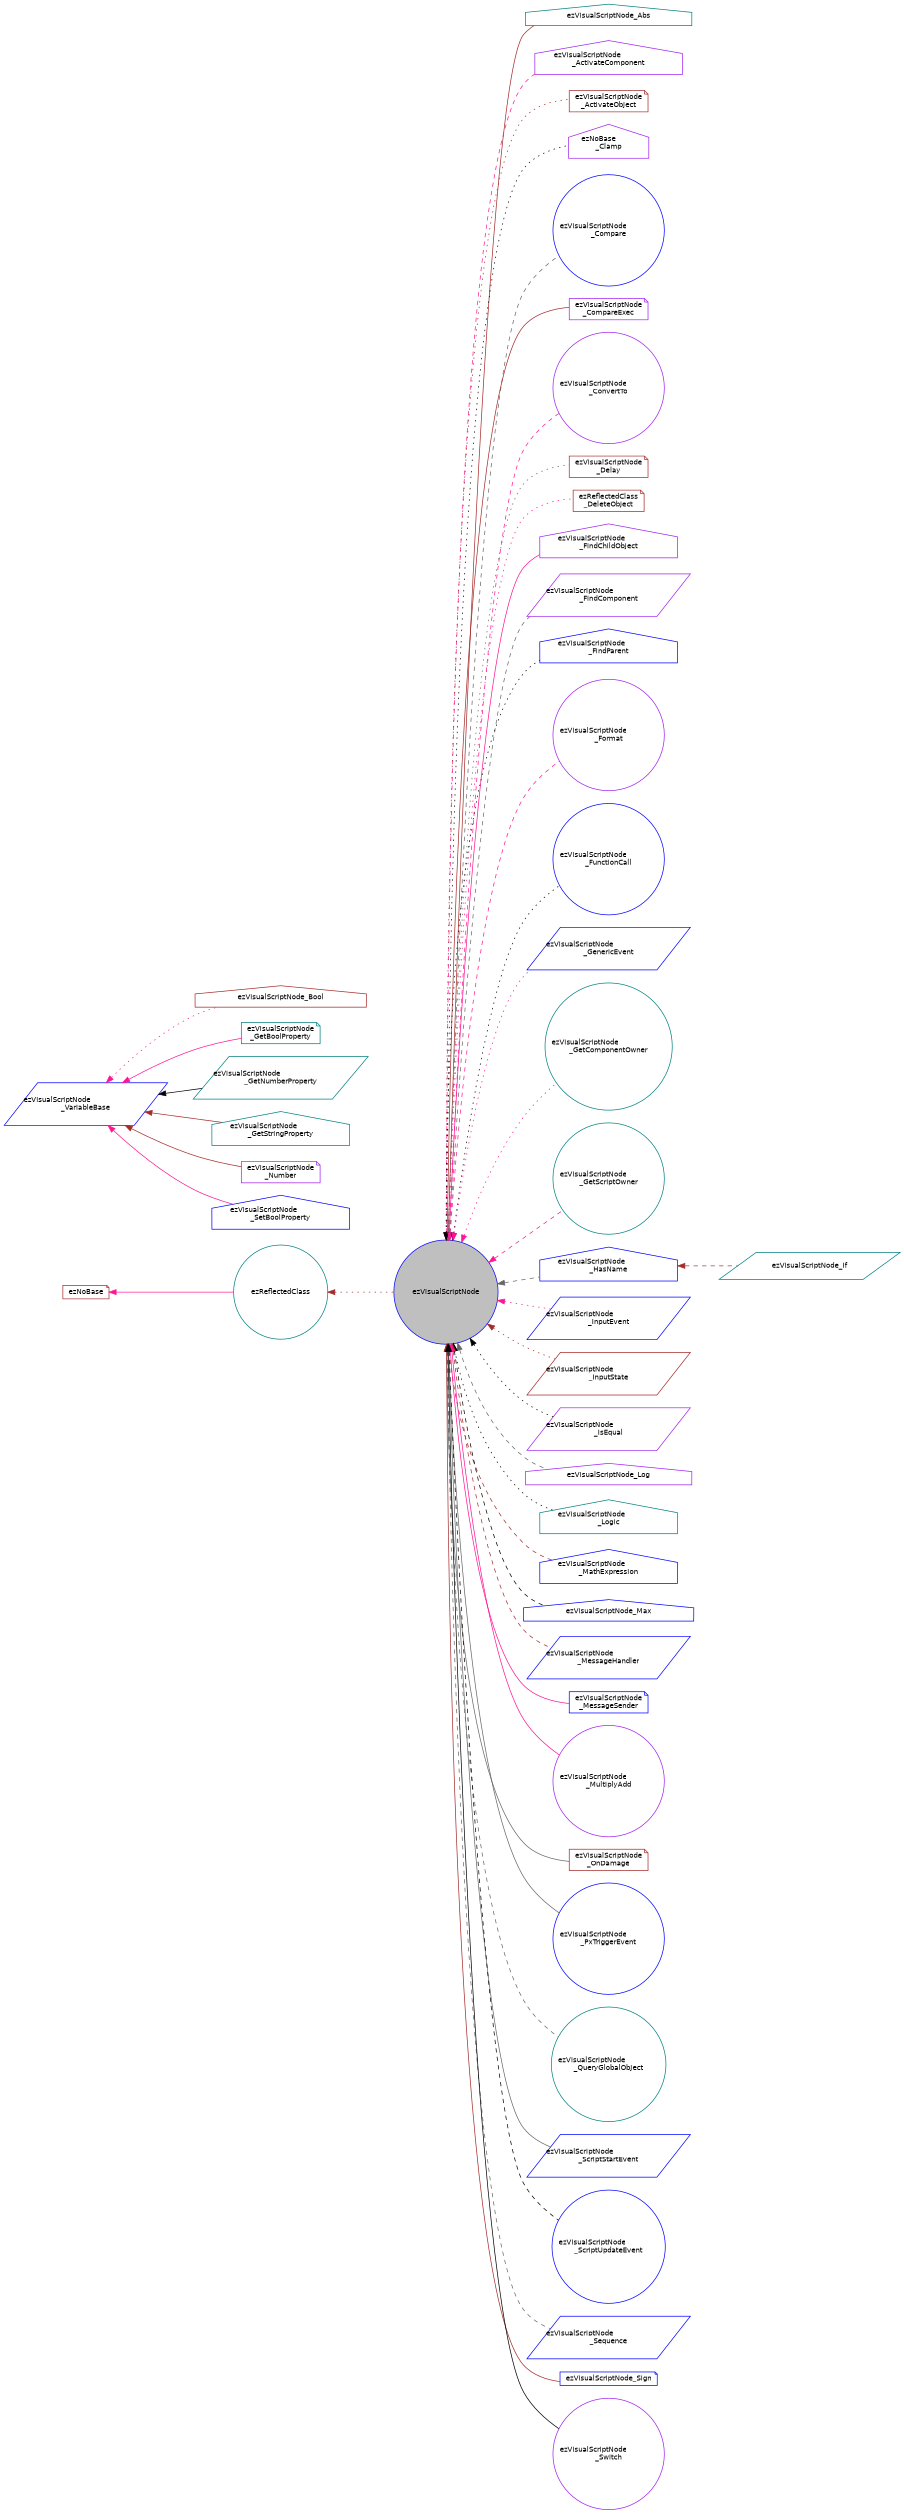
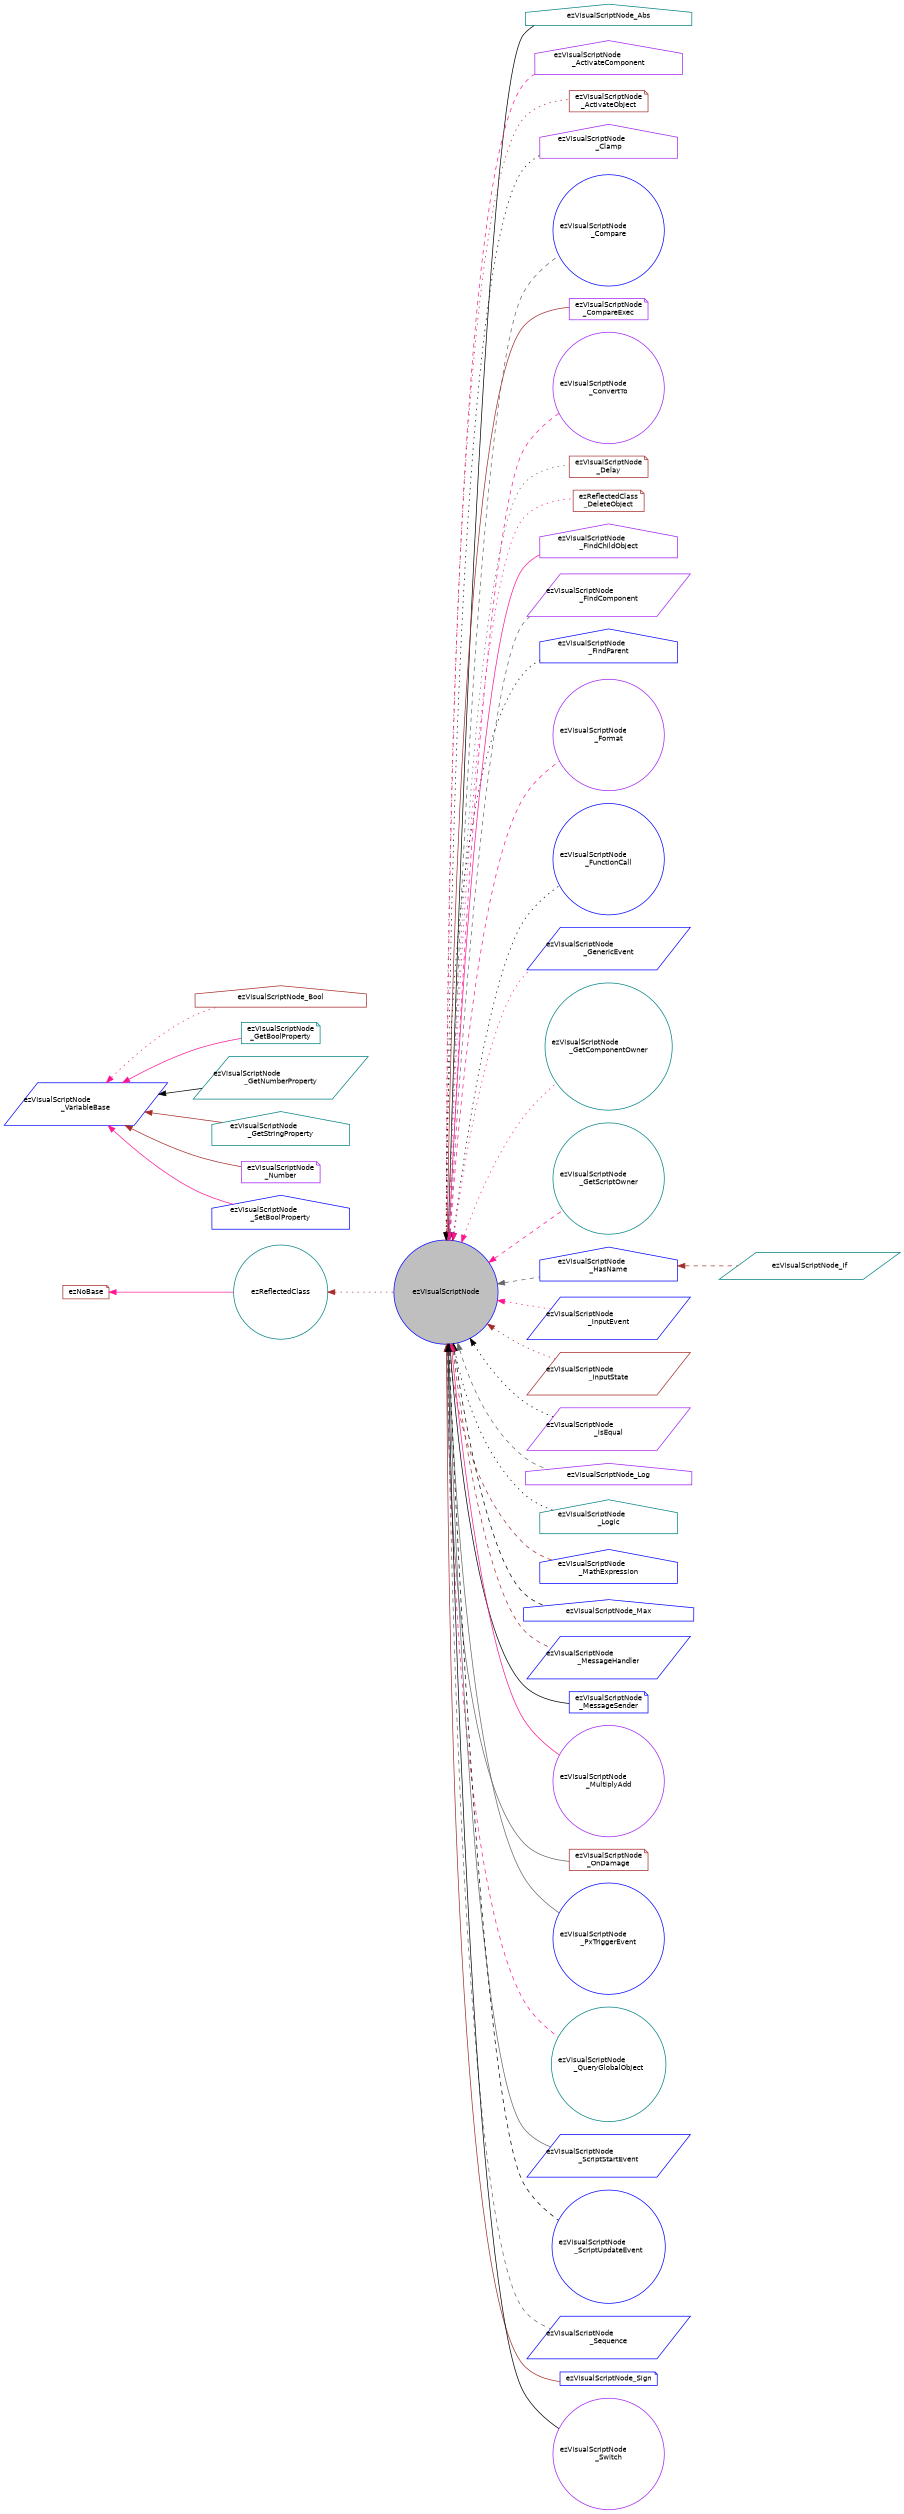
(609, 143) -> (609, 143)
(475, 534) -> (475, 534)
(475, 1547) -> (475, 1547)
(481, 1845) -> (481, 1845)
